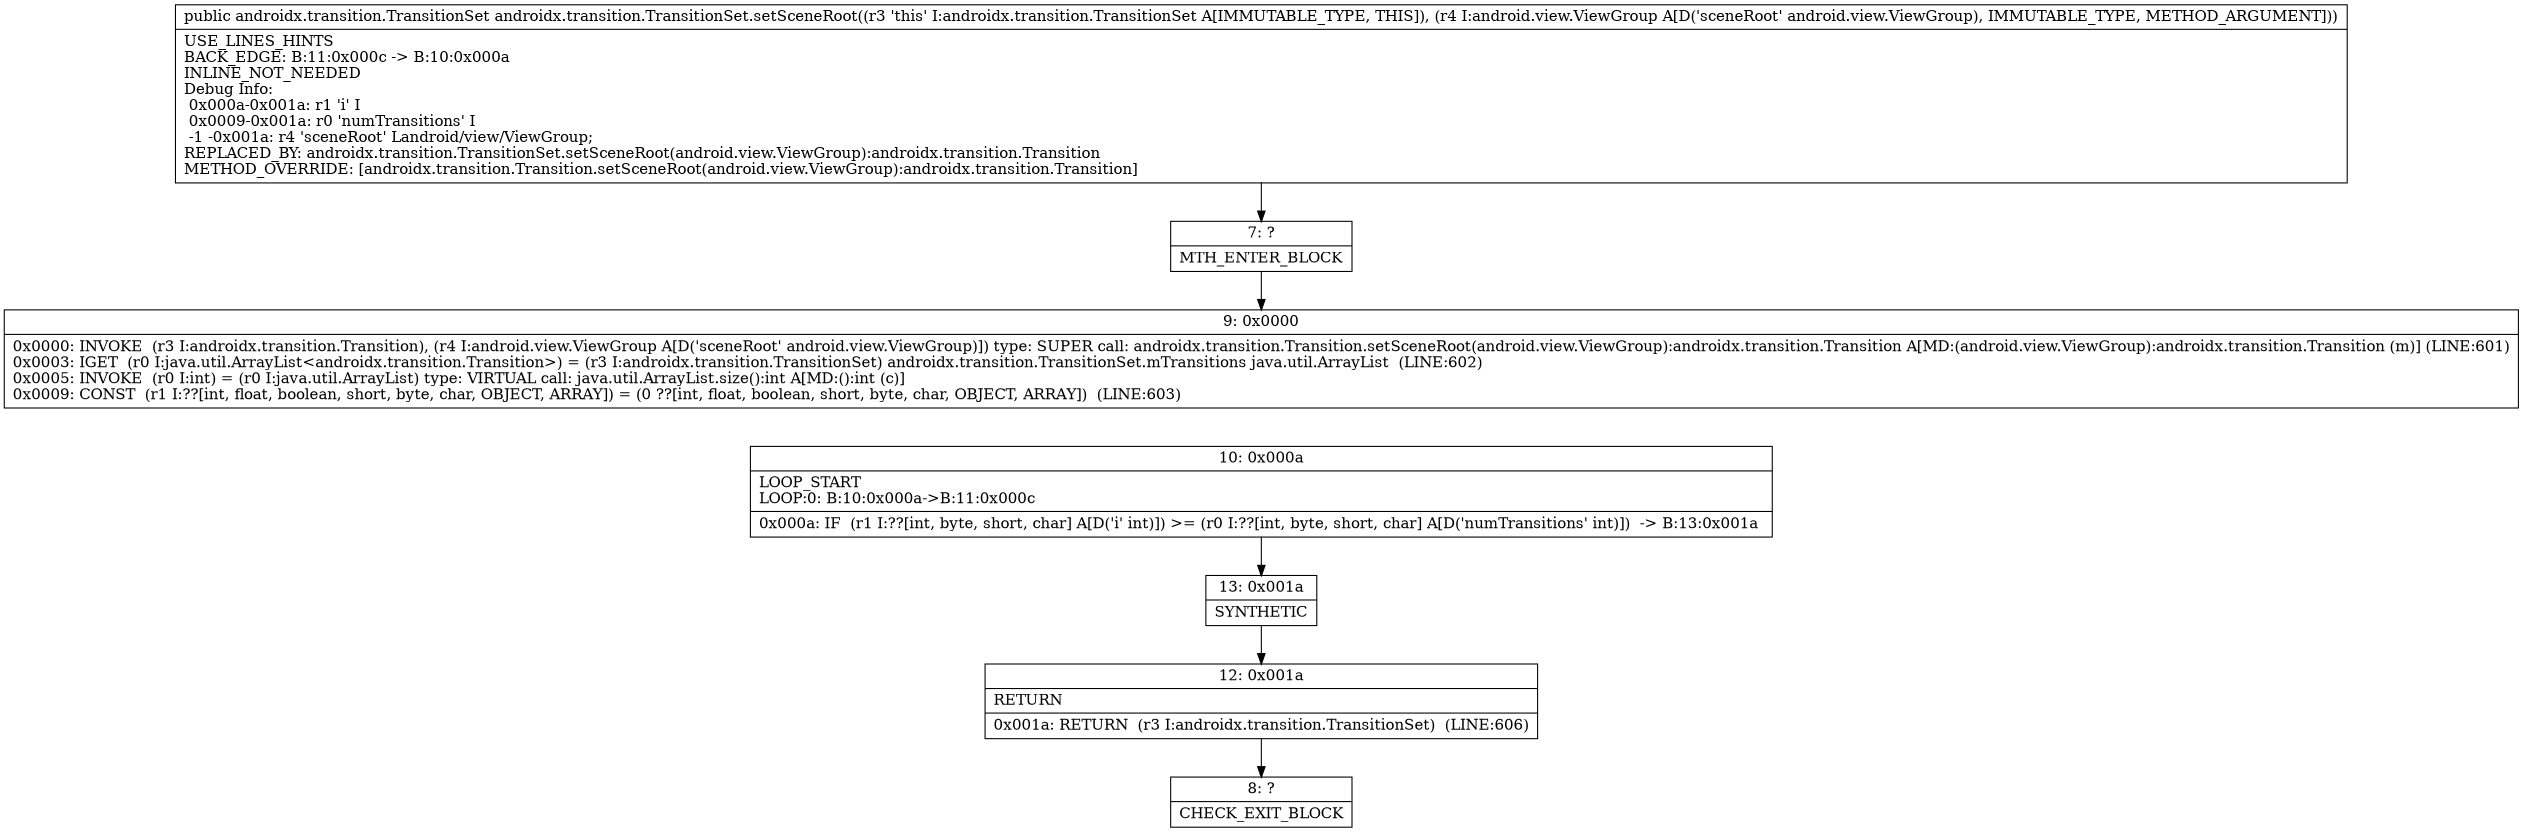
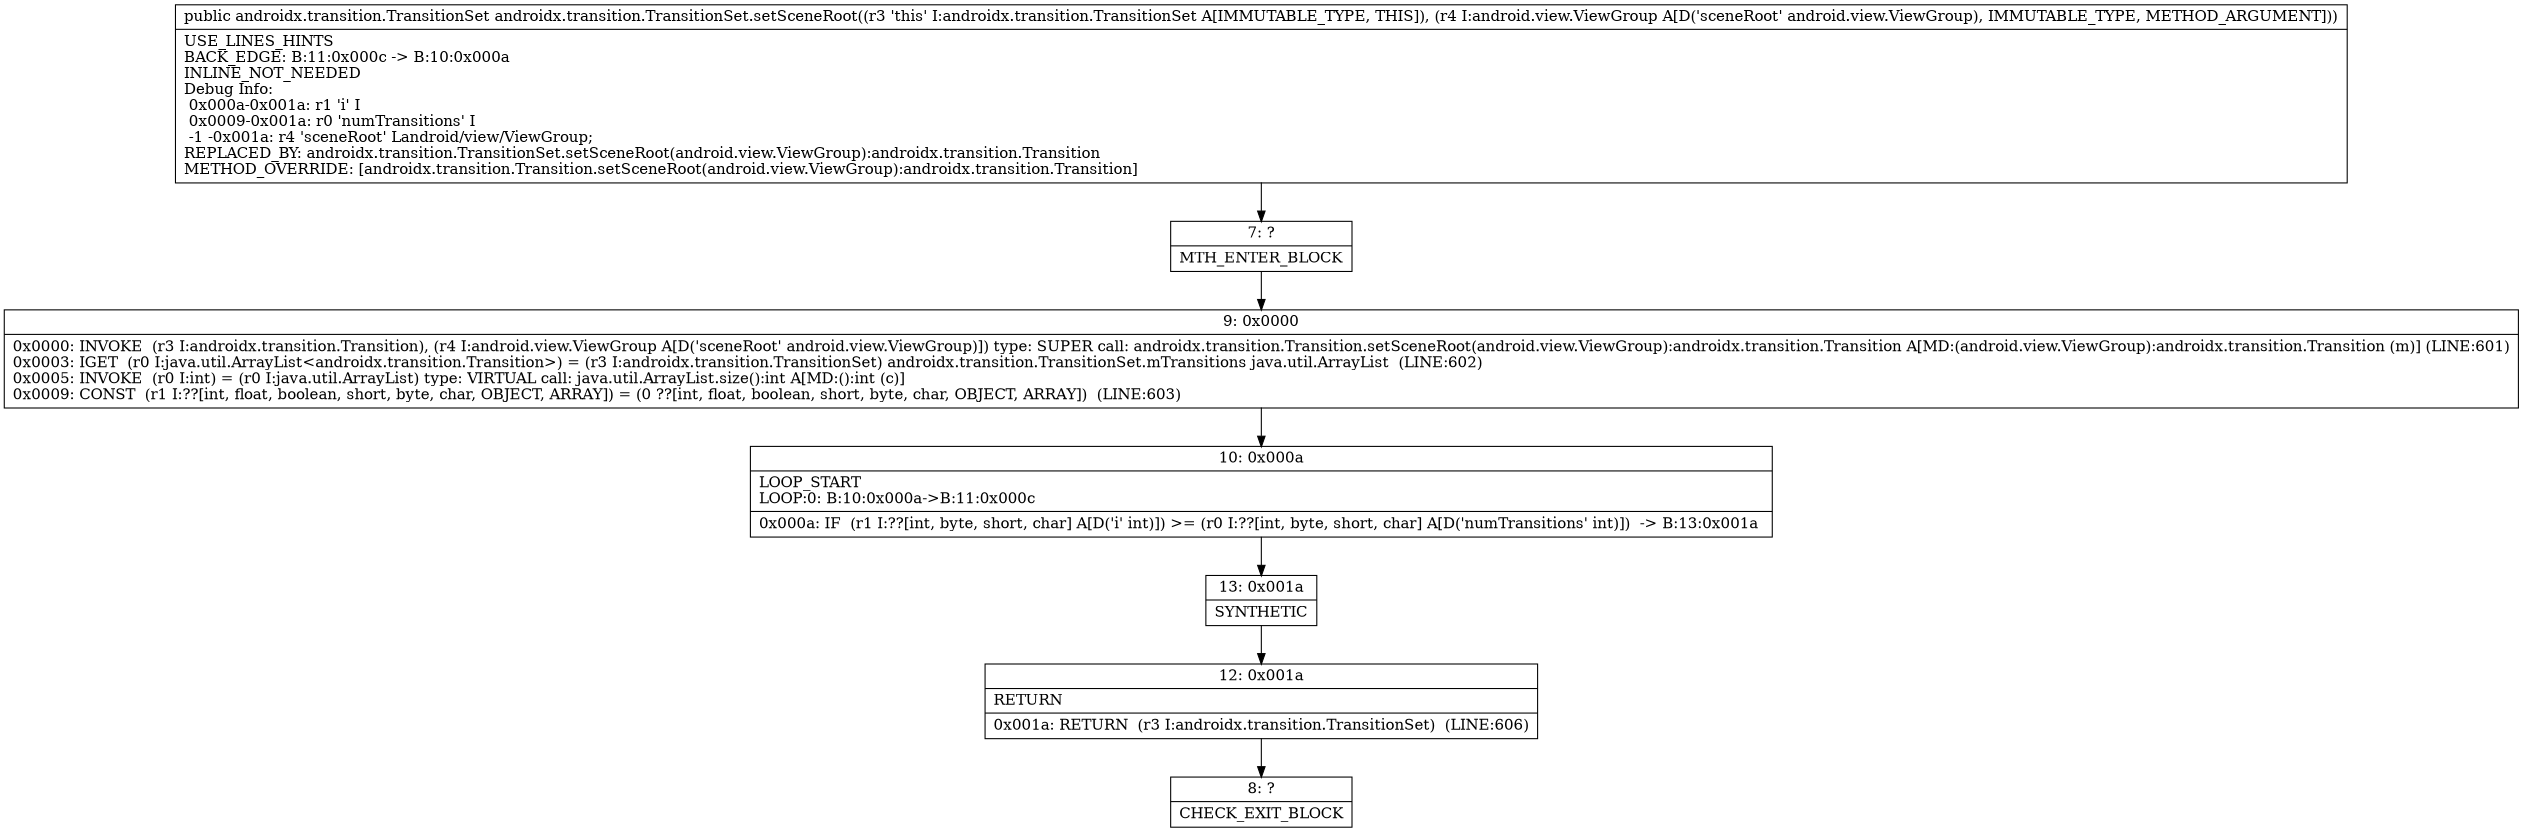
none -> (1261, 422)
